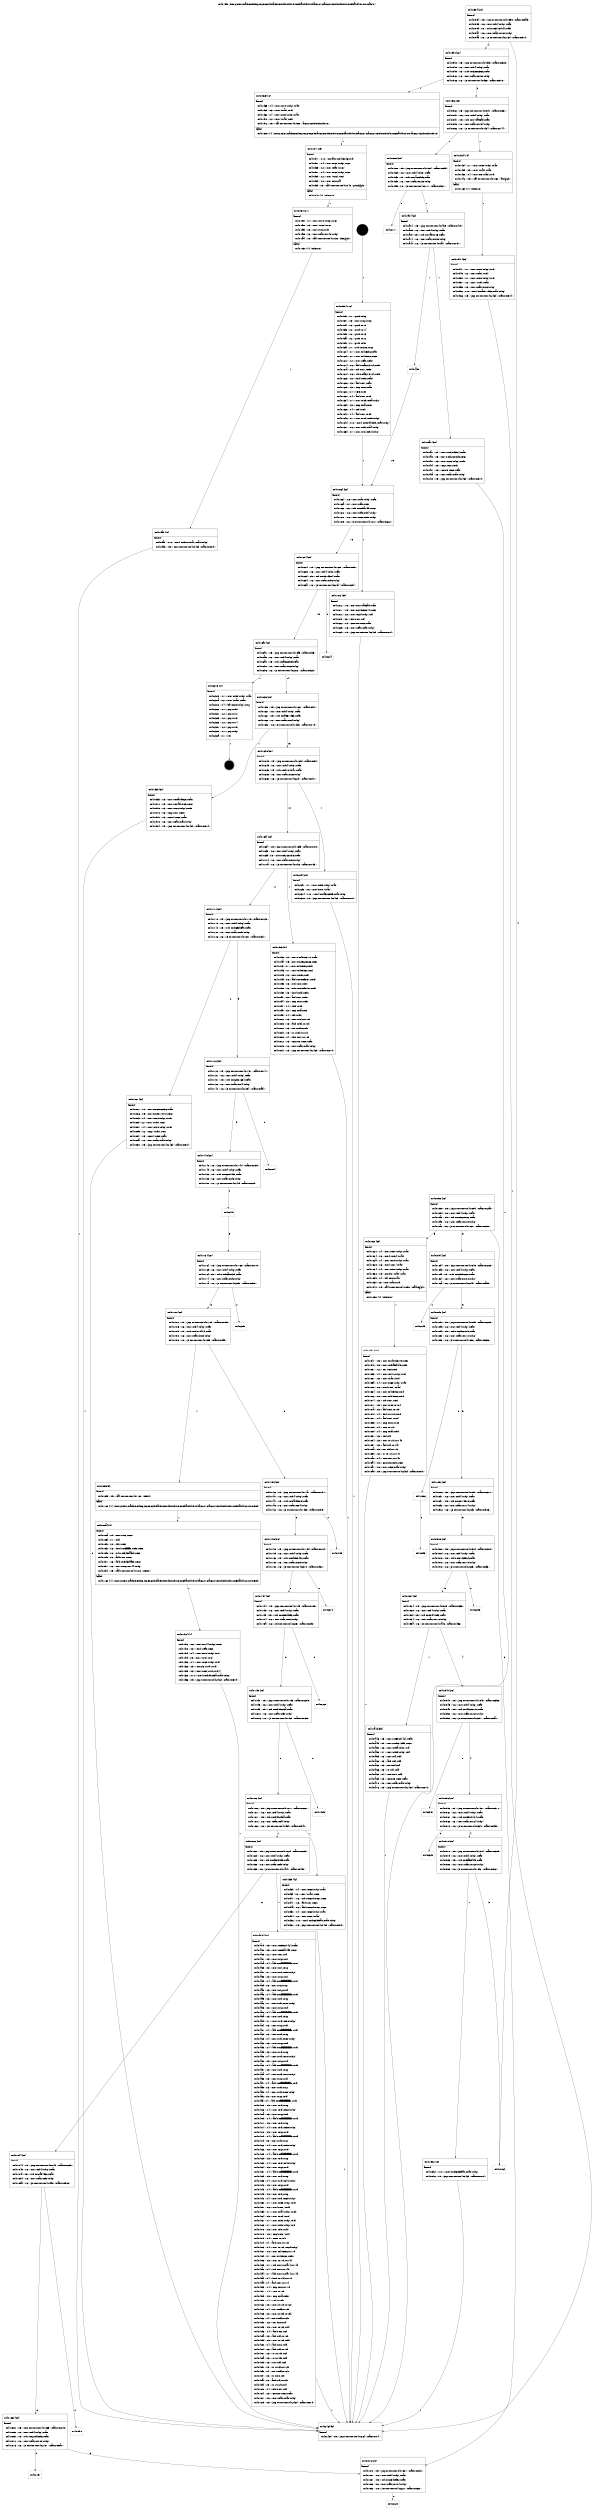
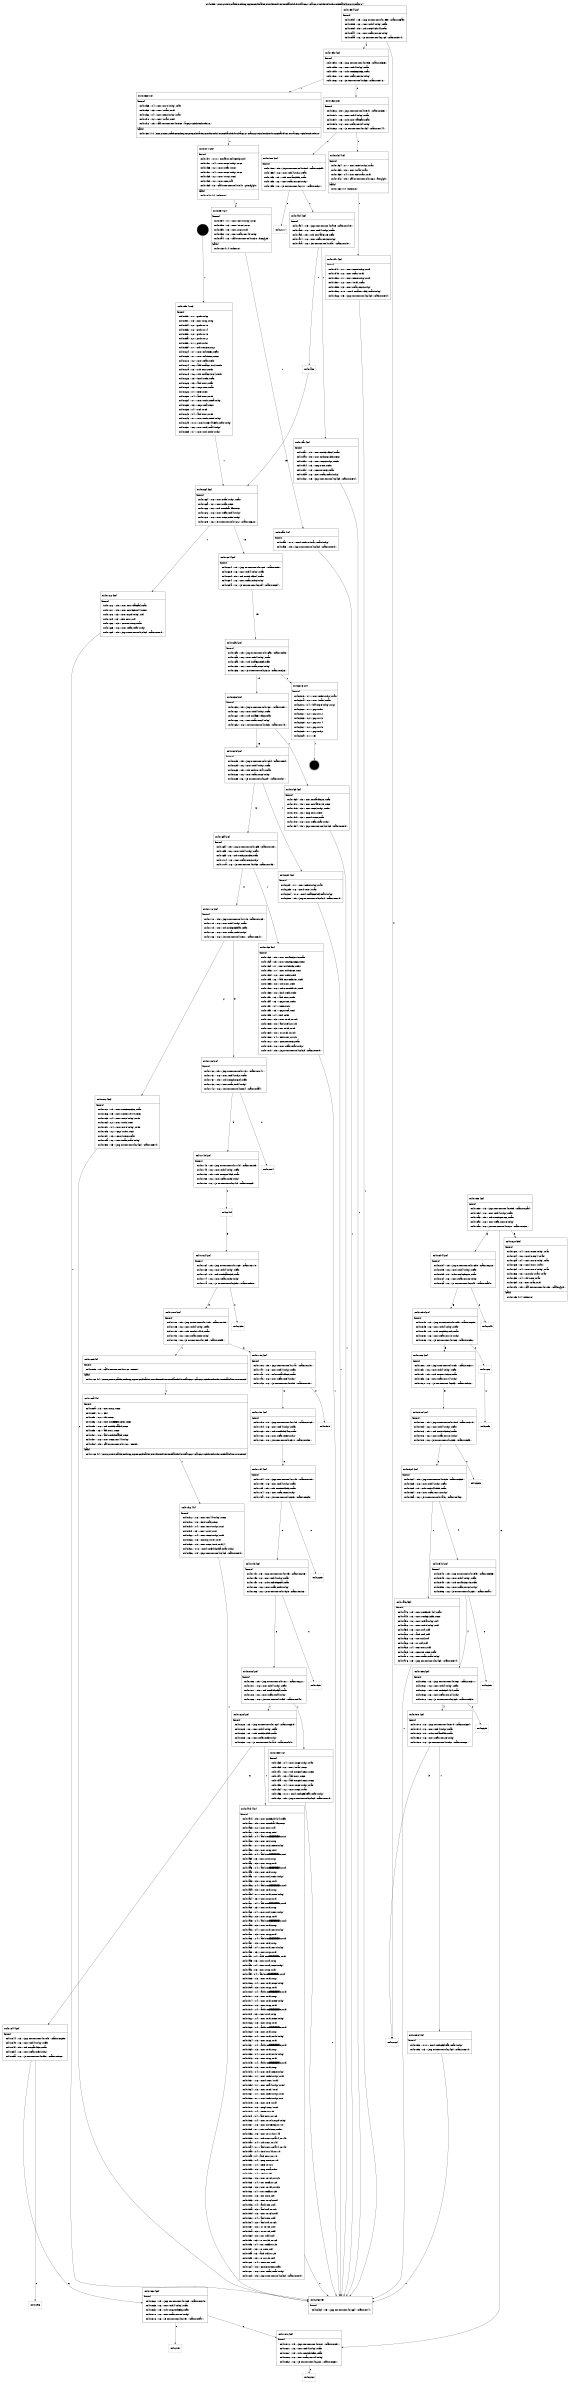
(327, 657) -> none
(394, 1411) -> none
(328, 1610) -> none
